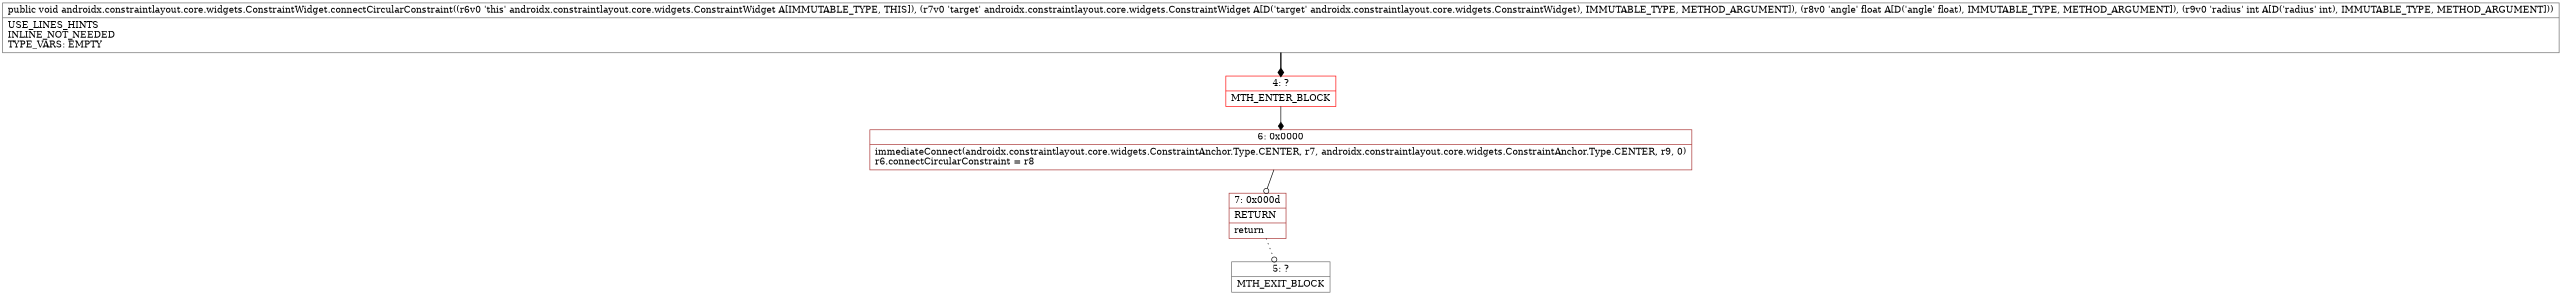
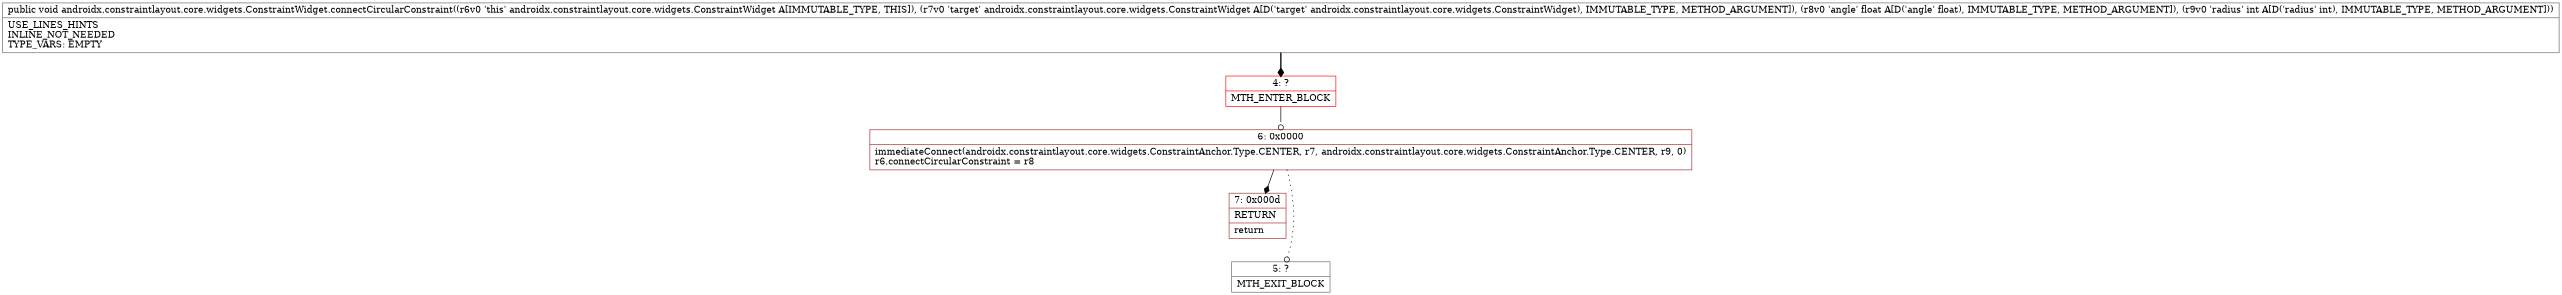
(1281, 114) -> (1281, 114)
(1271, 179) -> (1271, 179)
(1270, 248) -> (1294, 213)
